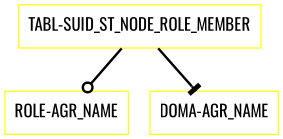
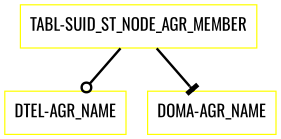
(140, 26) -> (139, 26)
(67, 113) -> (65, 113)
